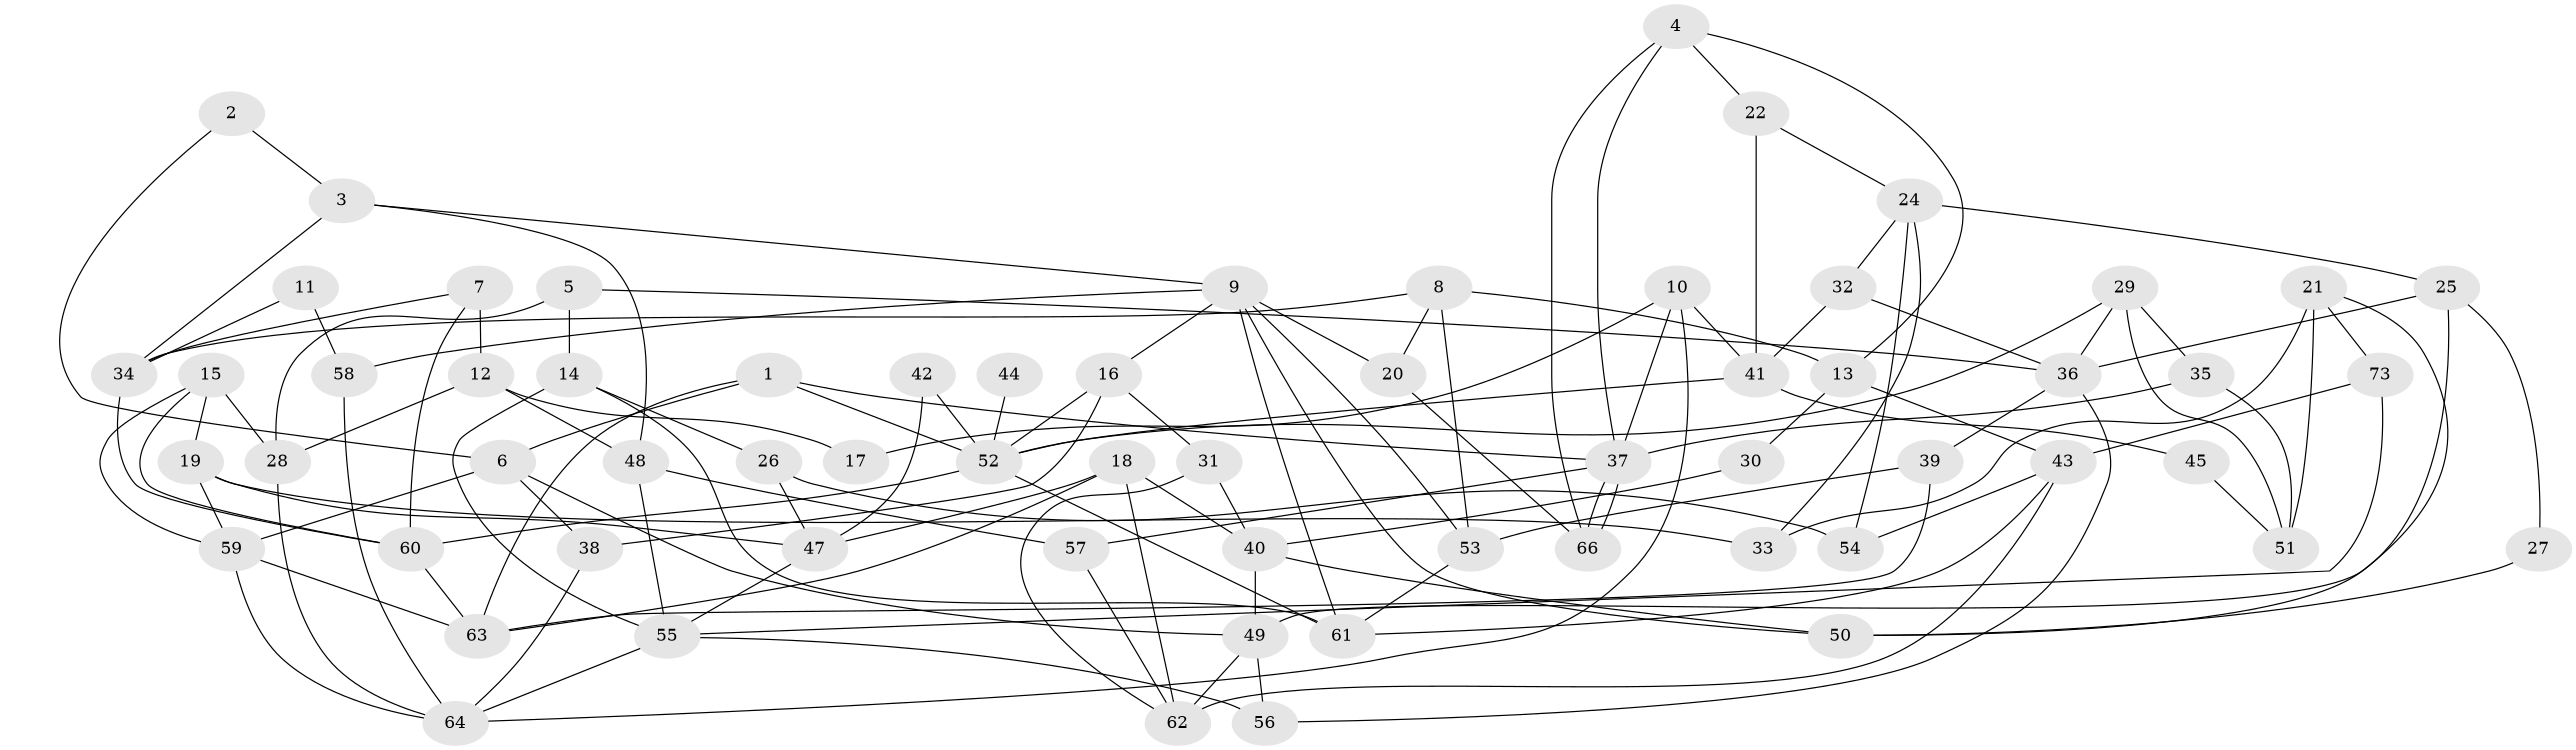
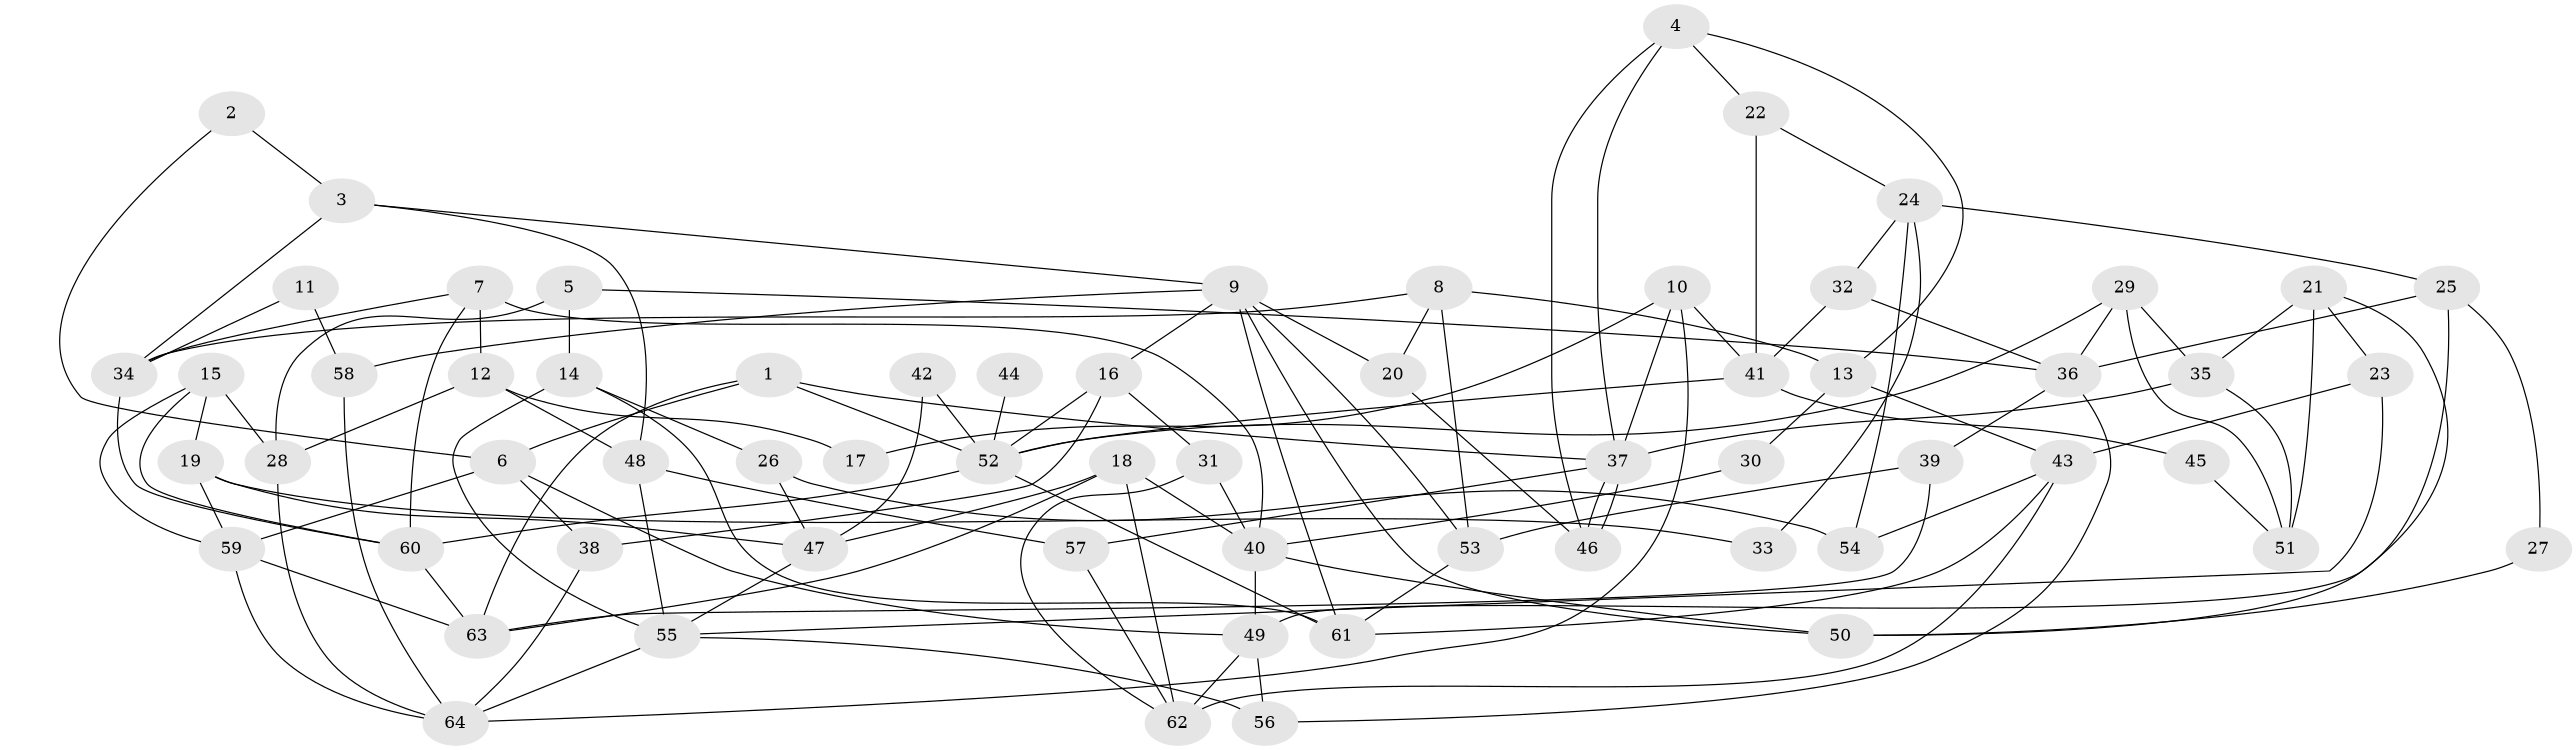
none -> (941, 325)
(2380, 375) -> (2380, 375)
(2074, 423) -> (2272, 321)
(1588, 549) -> (1588, 549)
